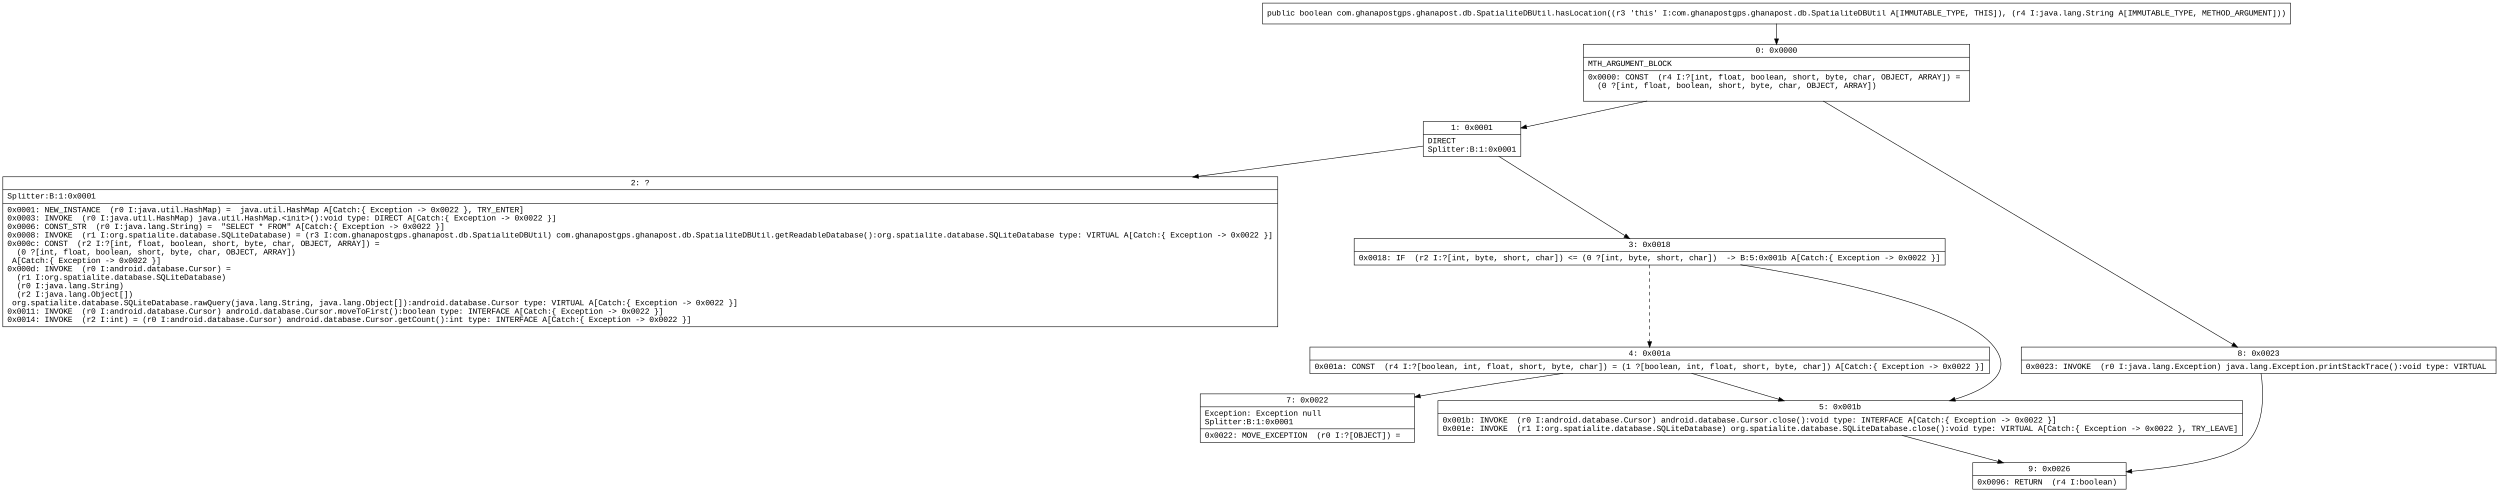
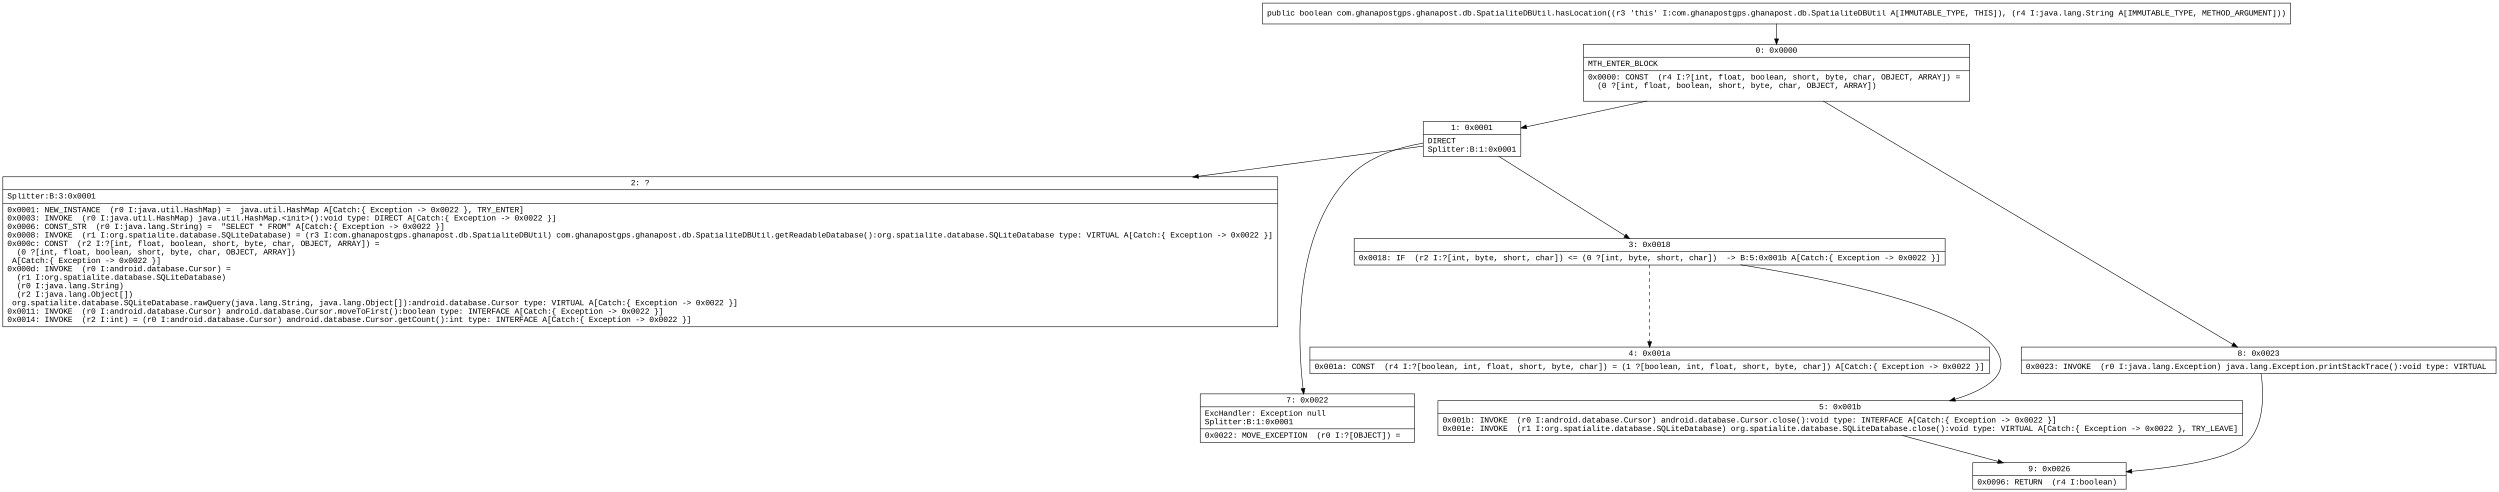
(1630, 64) -> (1623, 64)
(52, 196) -> (52, 196)
(1492, 384) -> (1314, 237)
(1735, 386) -> none
(1263, 413) -> (1265, 413)
